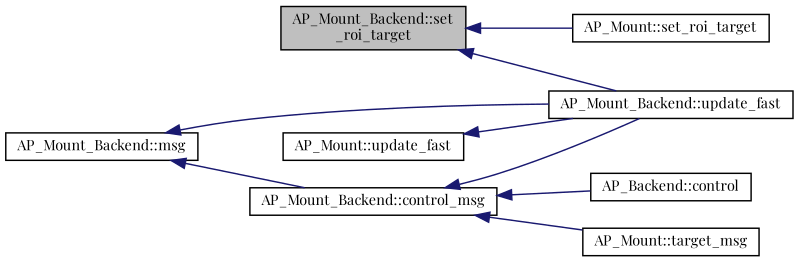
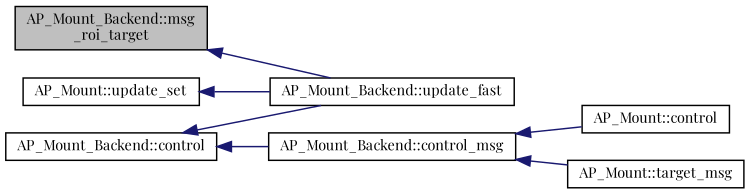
(373, 28) -> (111, 28)
(671, 28) -> none
(102, 147) -> (111, 147)
(373, 147) -> (111, 92)
(551, 155) -> none
(671, 187) -> (656, 119)
